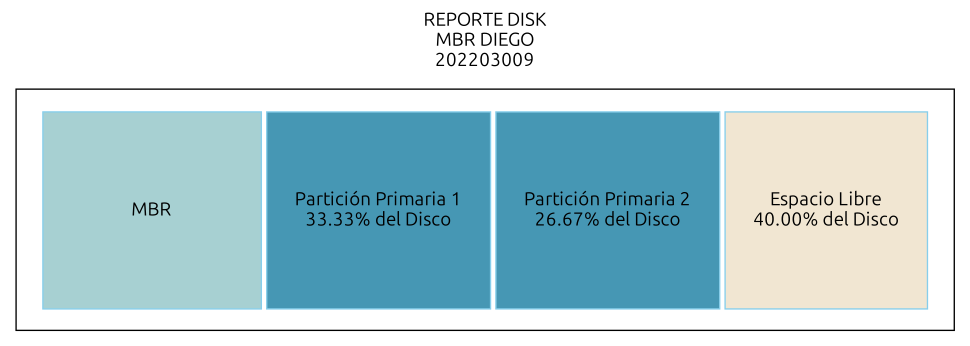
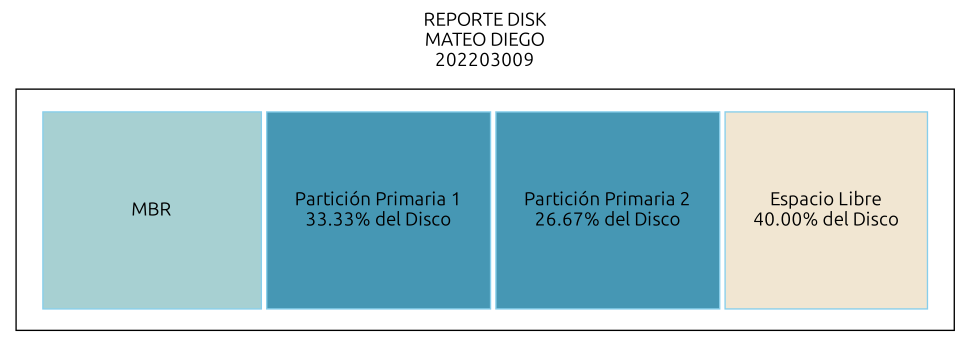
(485, 41) -> (485, 41)
